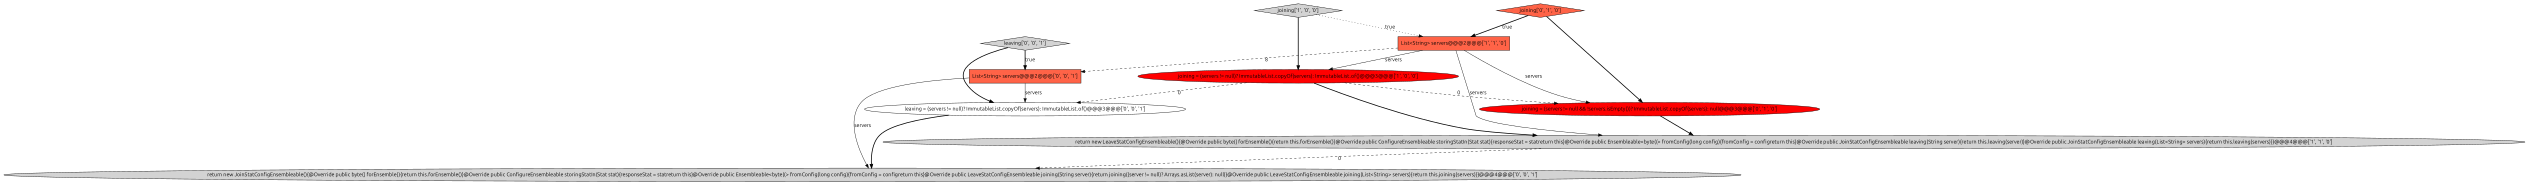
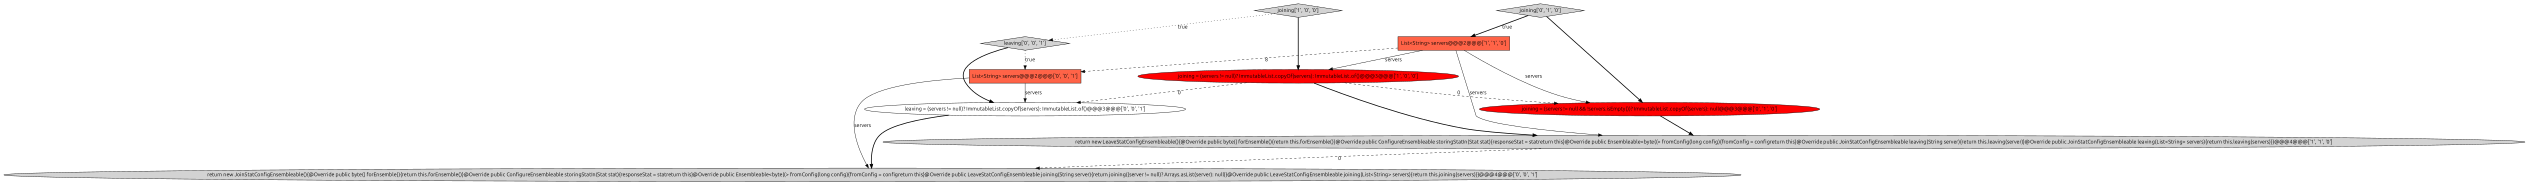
(1540, 11) -> (1540, 11)
(1368, 25) -> (1164, 27)
(1025, 58) -> (1025, 58)
